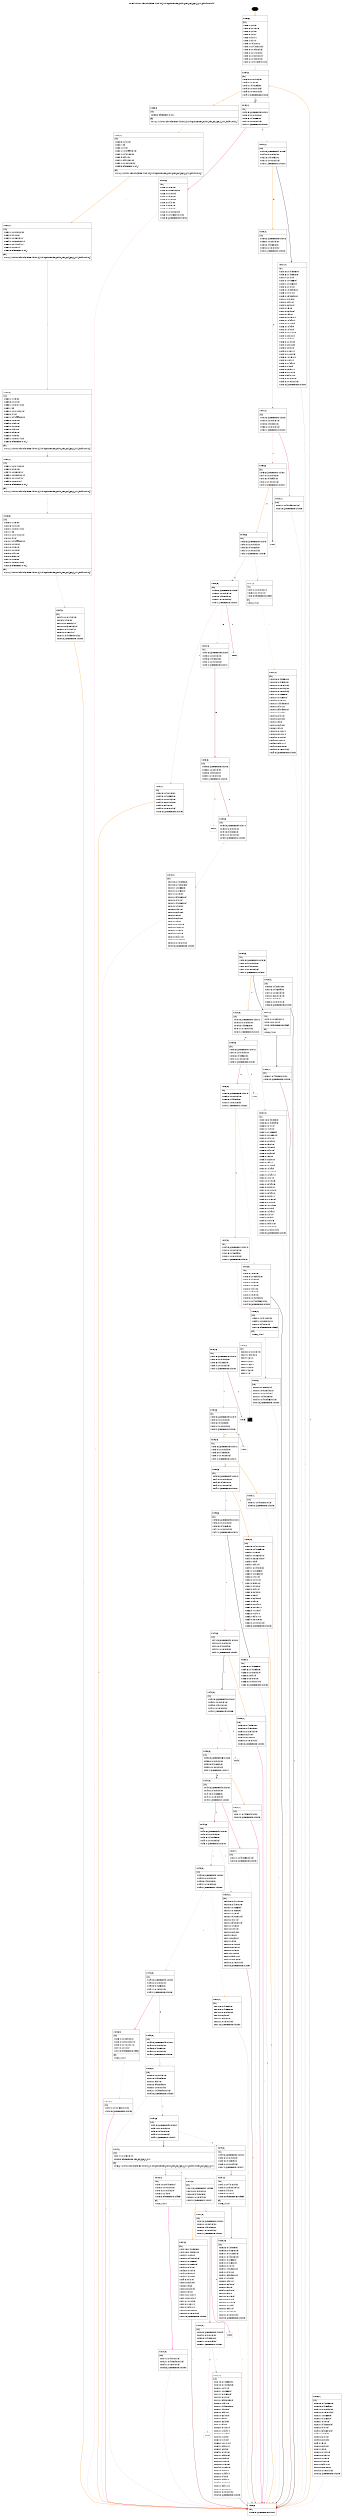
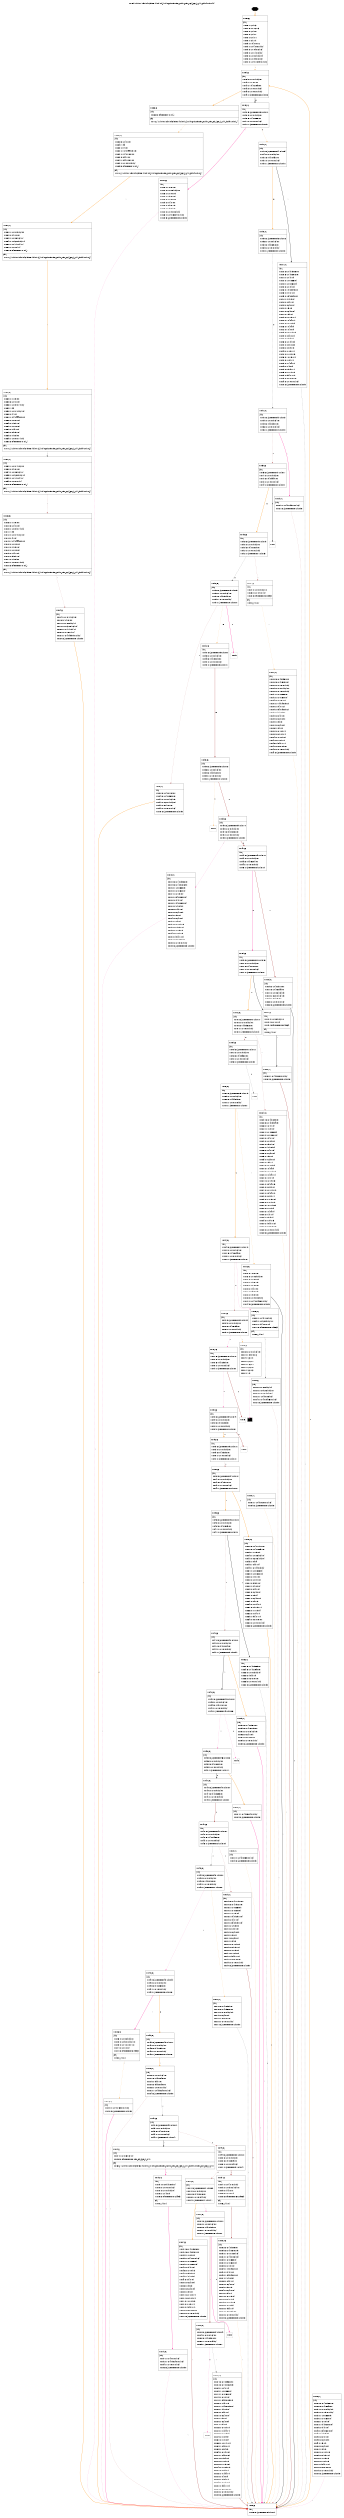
none -> (252, 858)
(239, 1074) -> none
none -> (234, 1323)
(247, 1477) -> none
(231, 1825) -> none
(181, 2174) -> (216, 2174)
